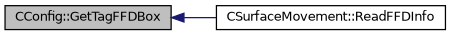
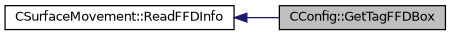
(200, 18) -> (263, 18)
